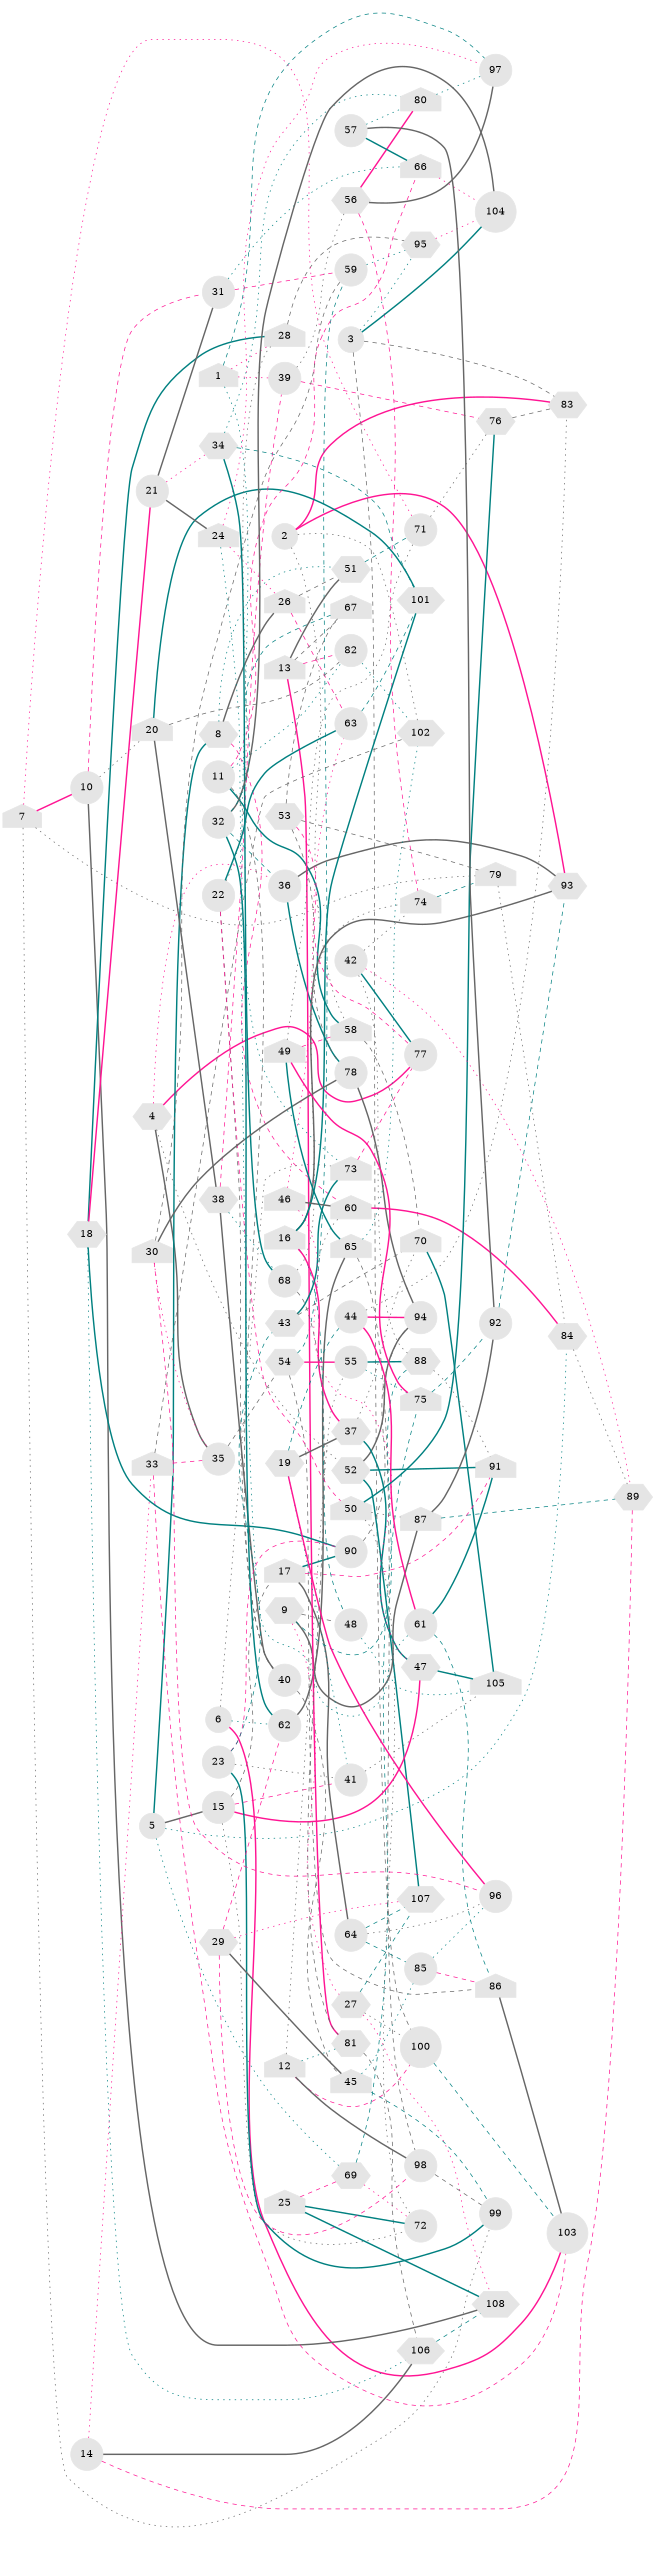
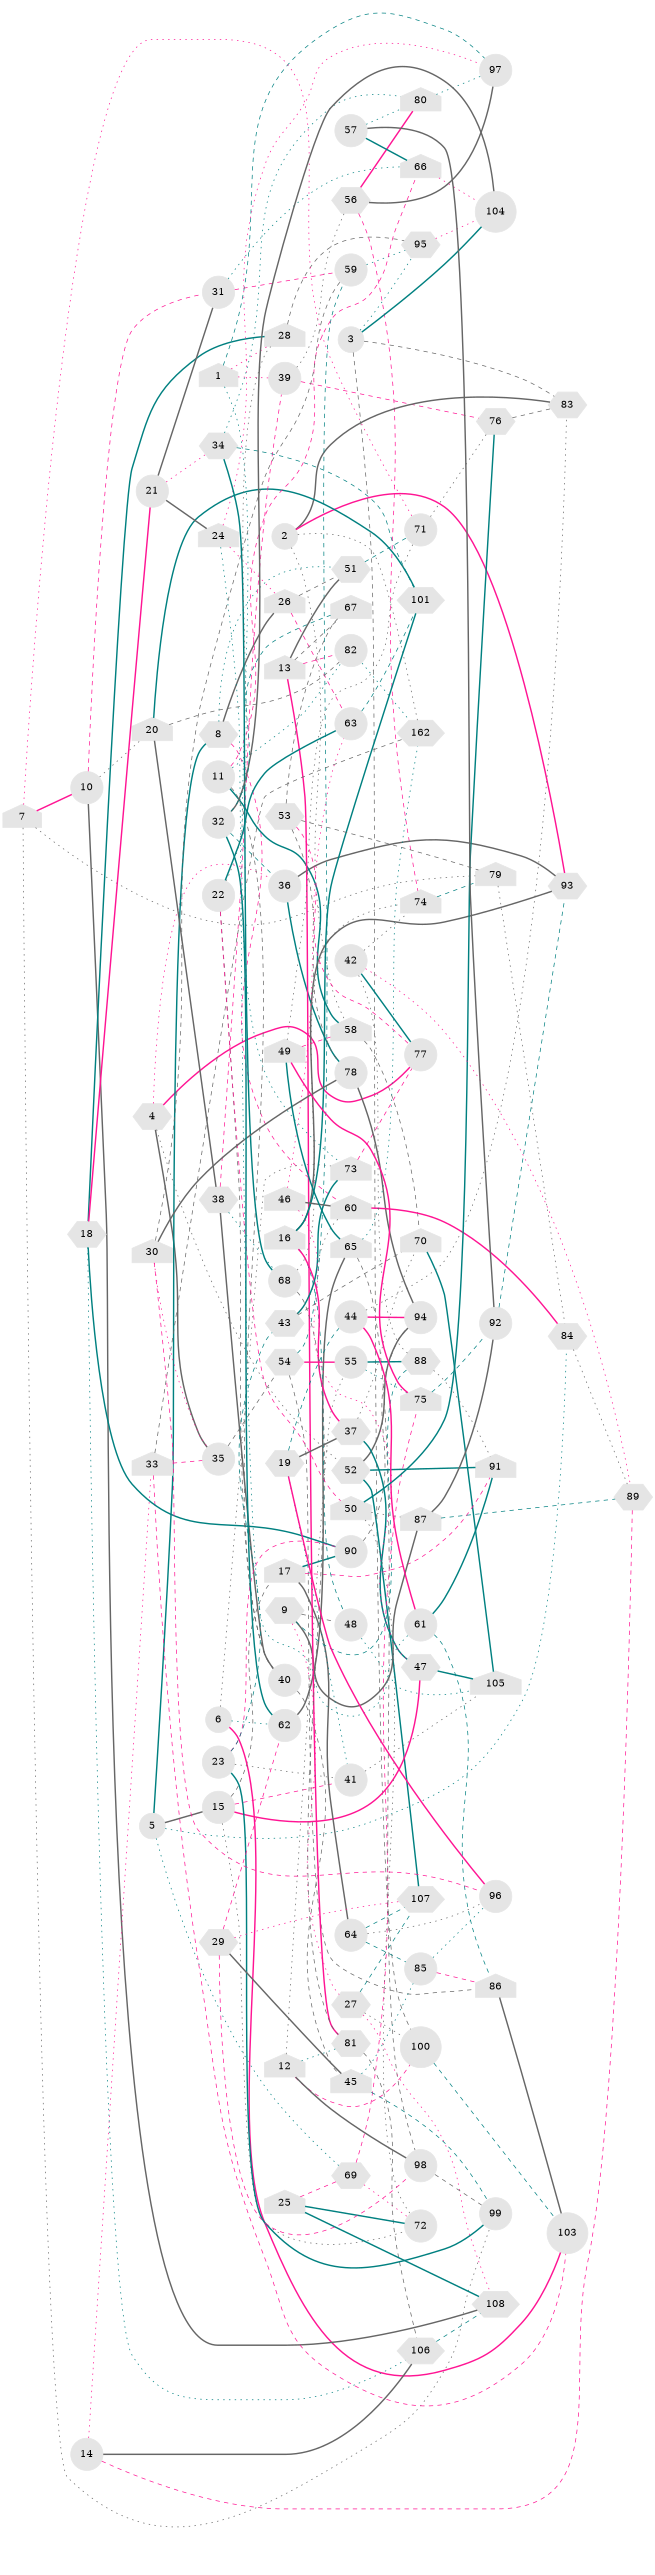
(389, 411) -> (389, 411)
(421, 733) -> (421, 733)
(384, 1654) -> (384, 1654)
